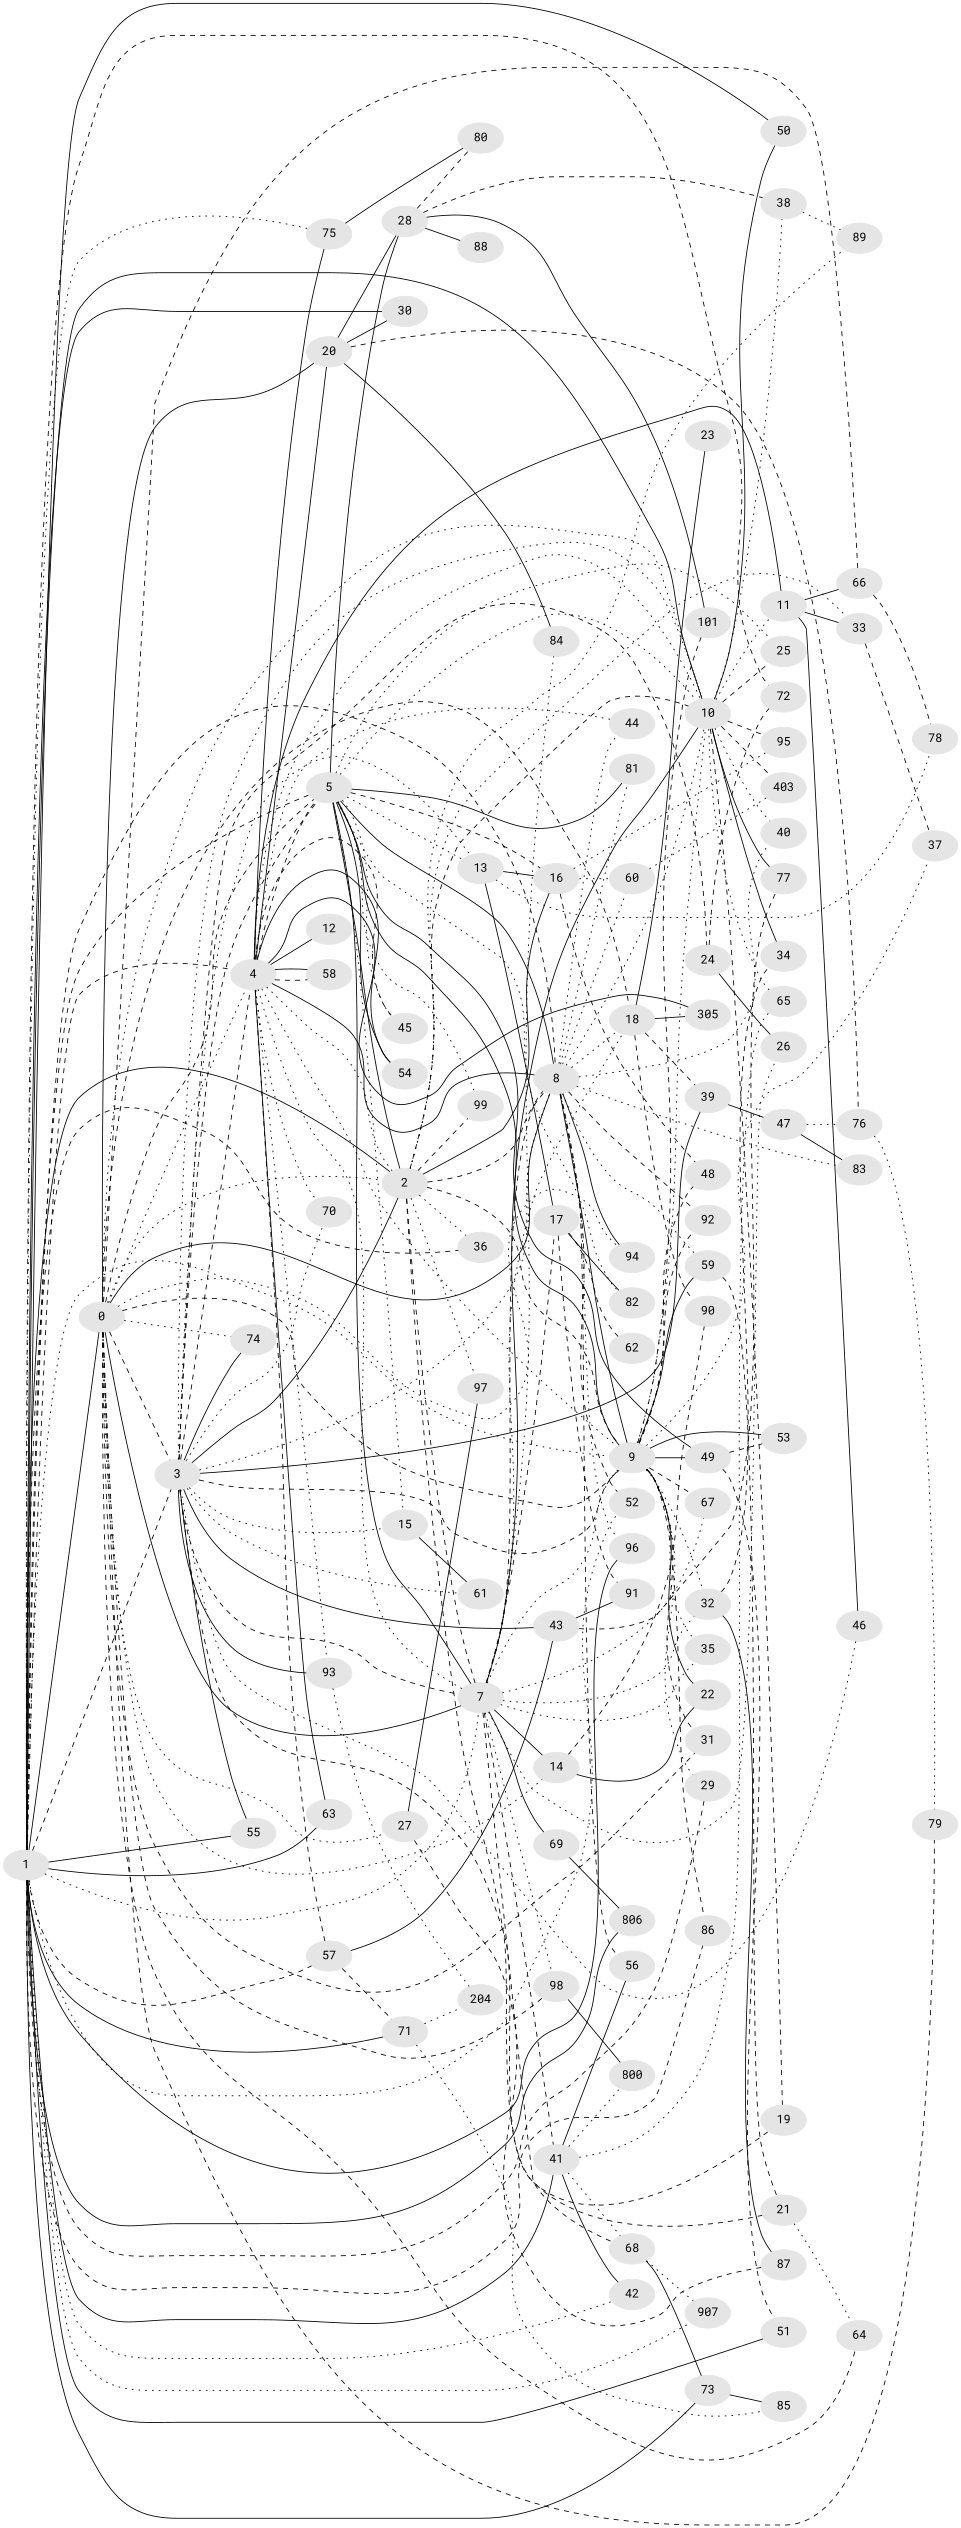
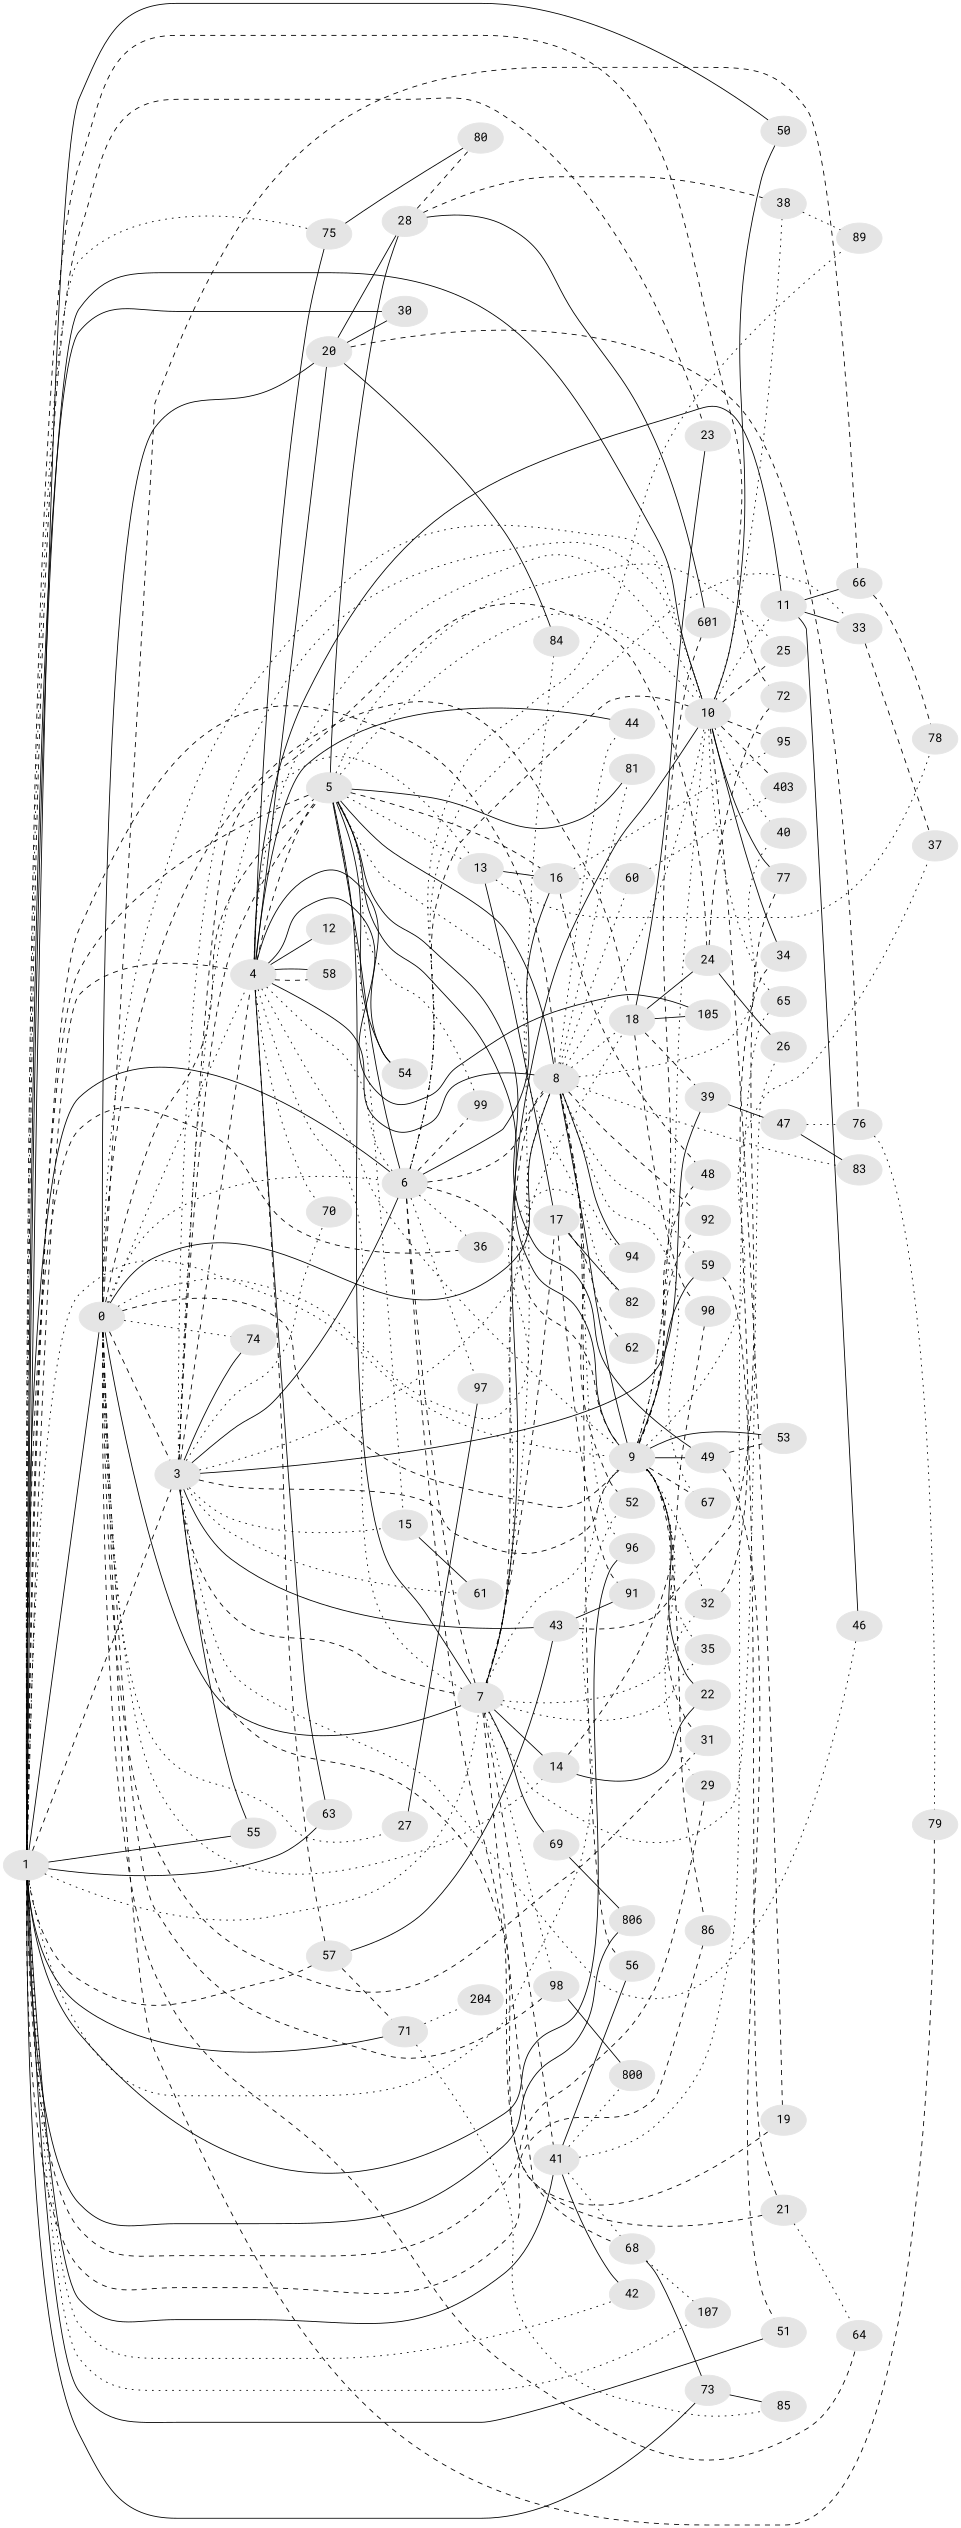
none -> (81, 226)
(481, 247) -> none
(708, 623) -> (708, 623)
(343, 740) -> (343, 740)
none -> (670, 990)
(708, 1015) -> (708, 1015)
(405, 1029) -> none
(405, 1183) -> (405, 1183)
(631, 1636) -> (660, 1245)
(329, 1673) -> none
(784, 2265) -> none
(708, 2313) -> (708, 2313)
